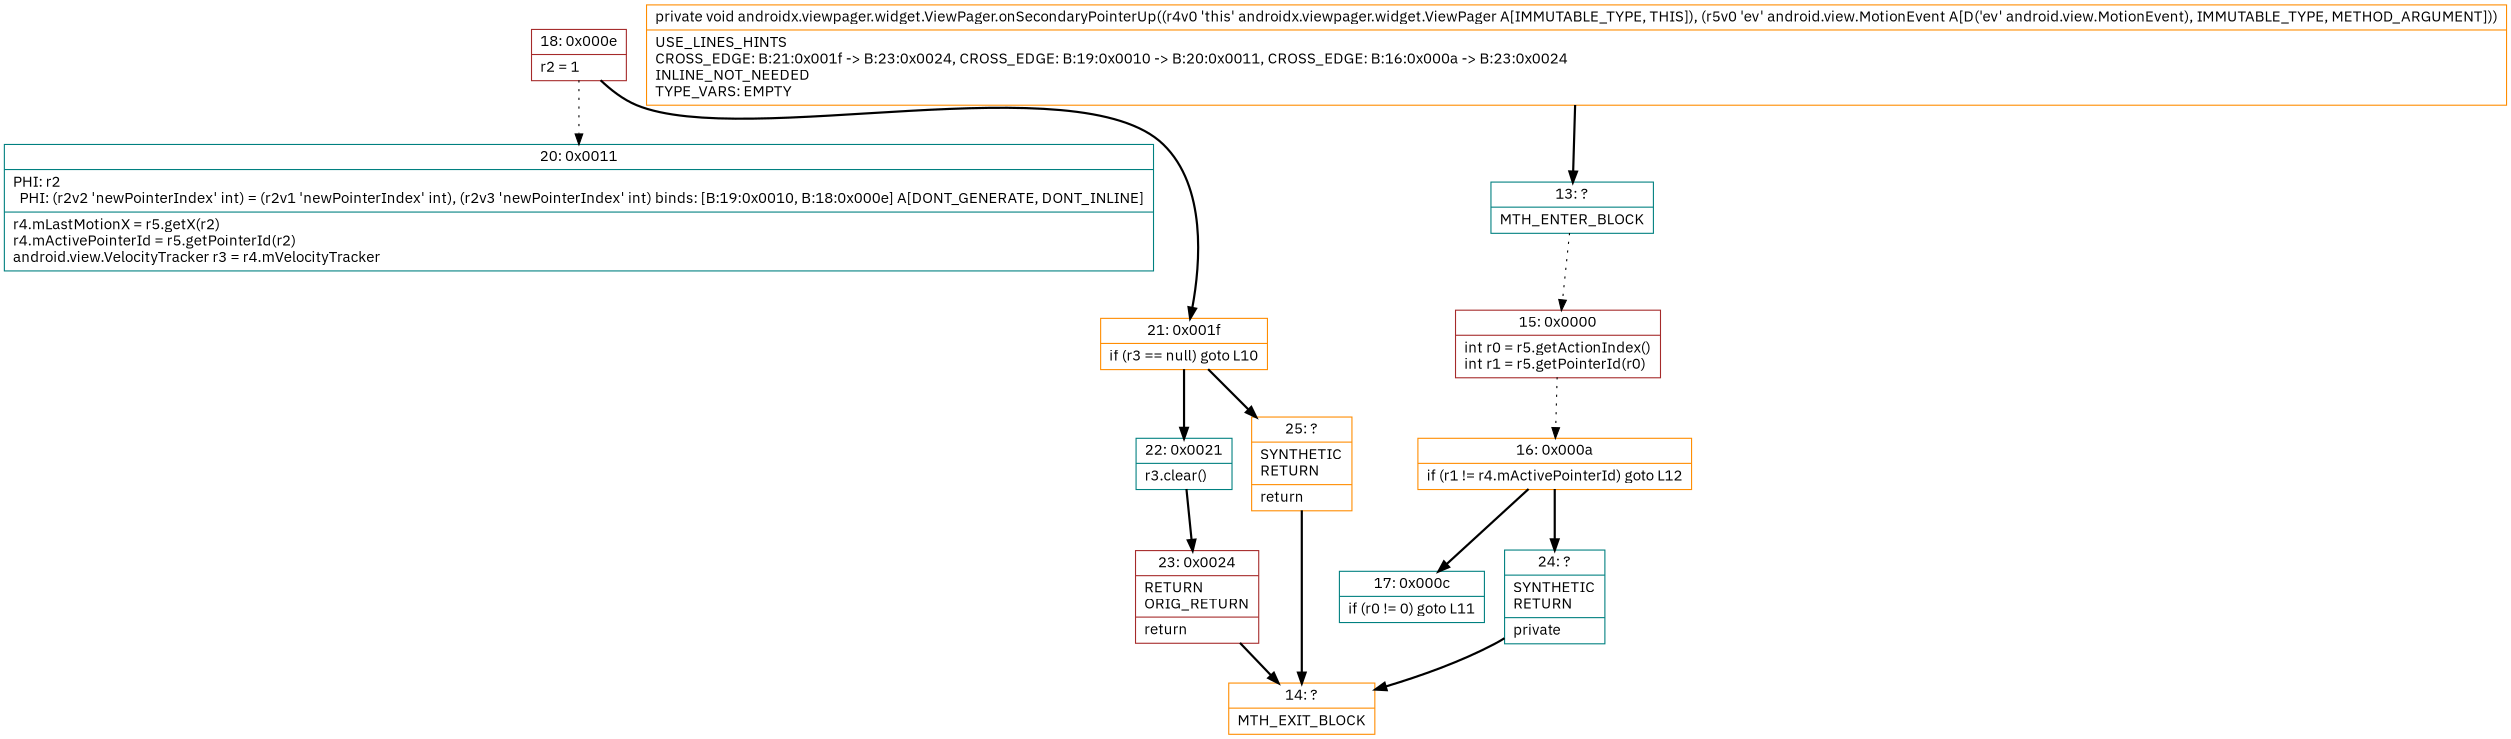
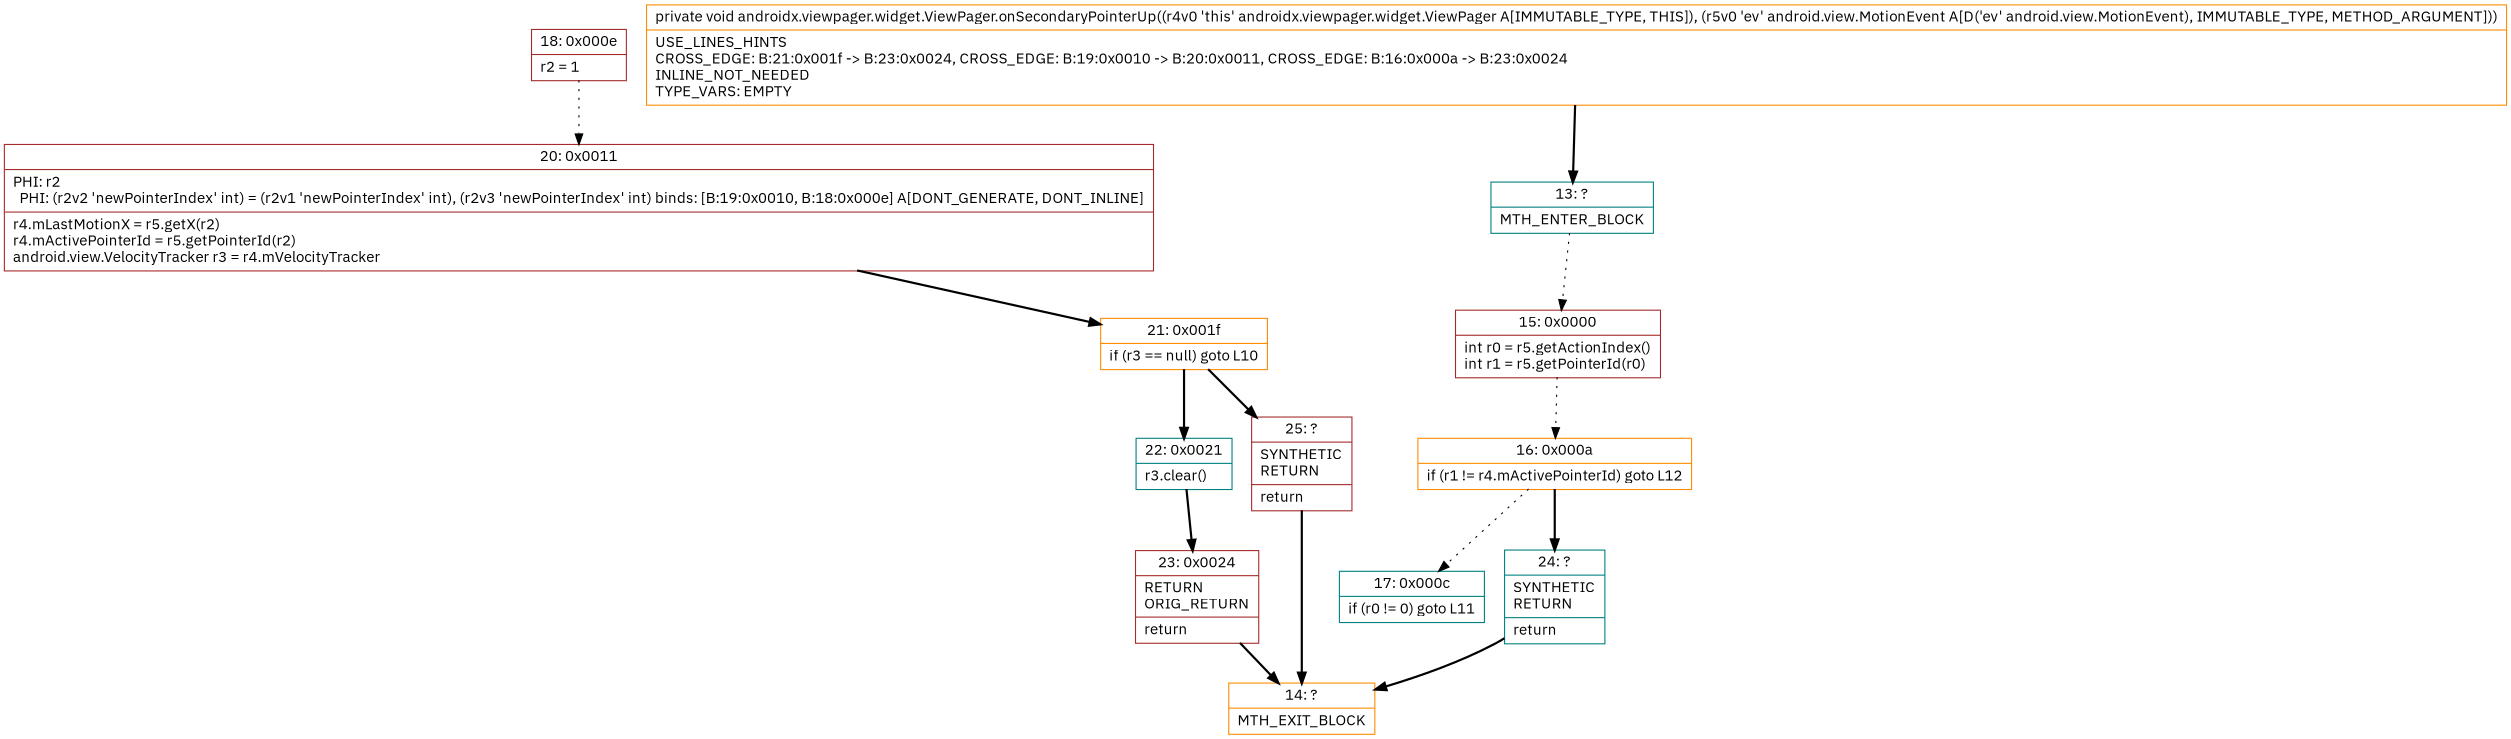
(967, 109) -> (973, 296)
(579, 208) -> (579, 208)
(1302, 464) -> (1302, 464)
(1488, 527) -> (1488, 527)
(1537, 630) -> (1535, 630)
